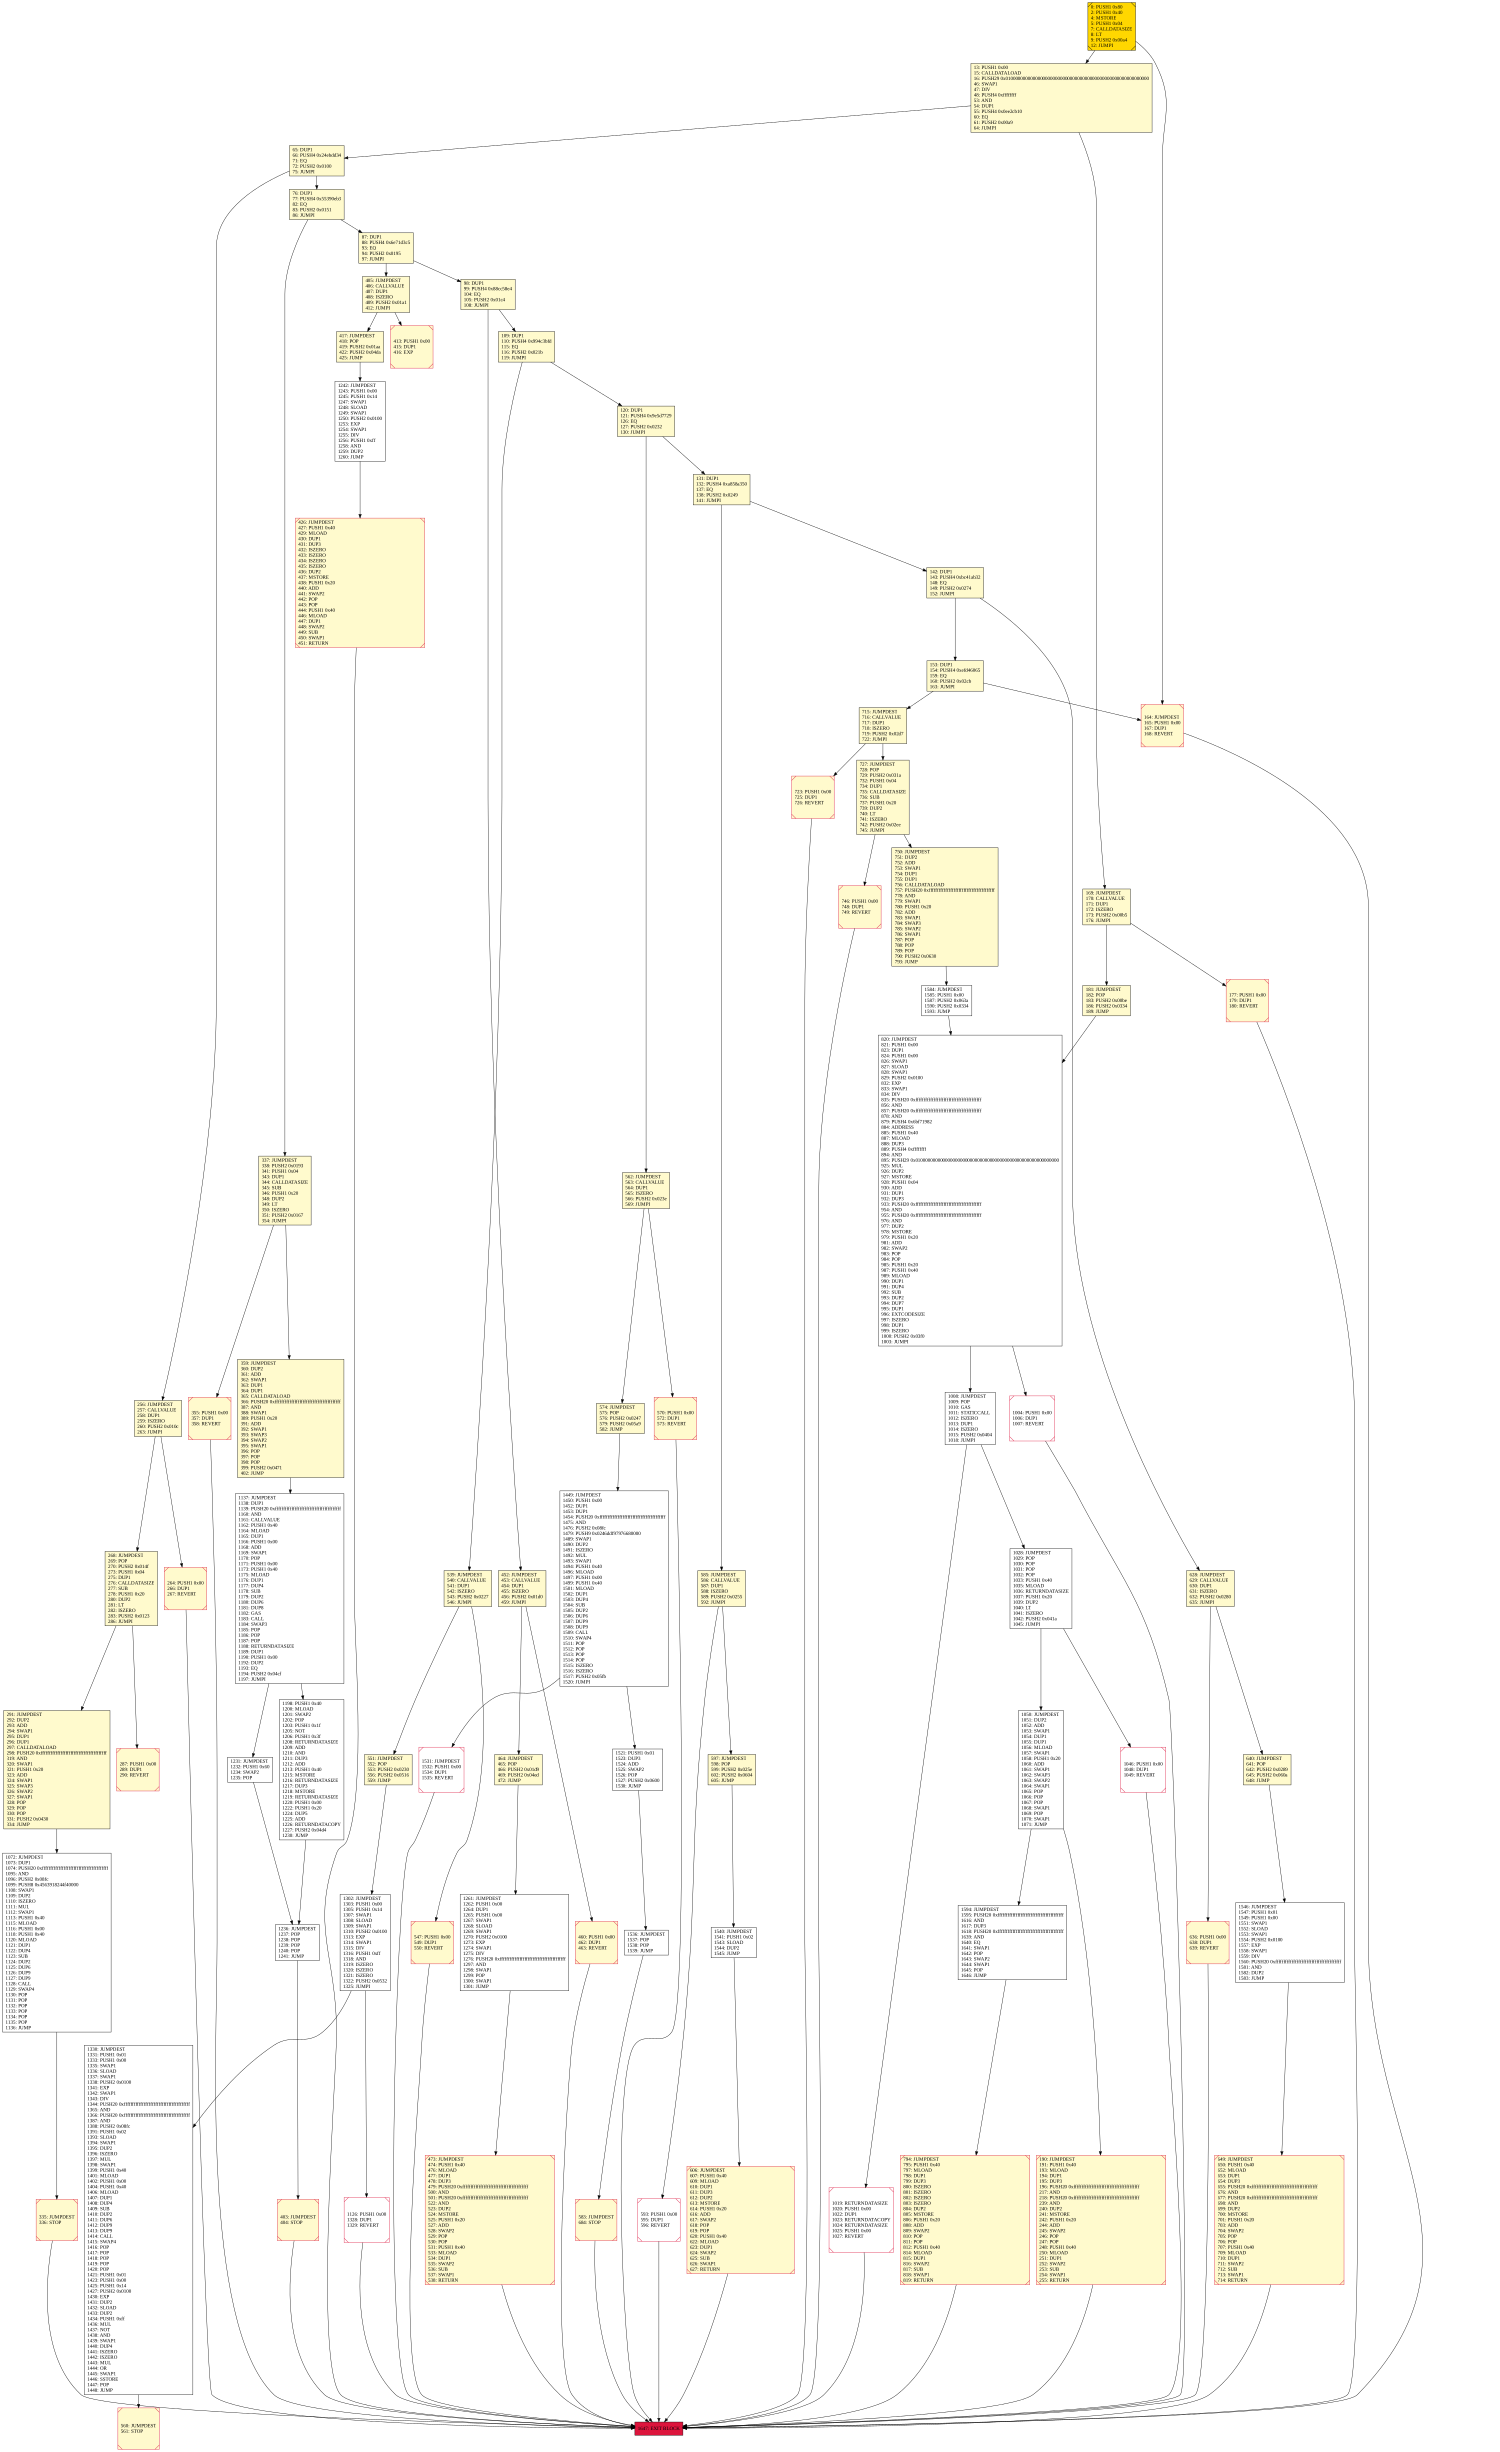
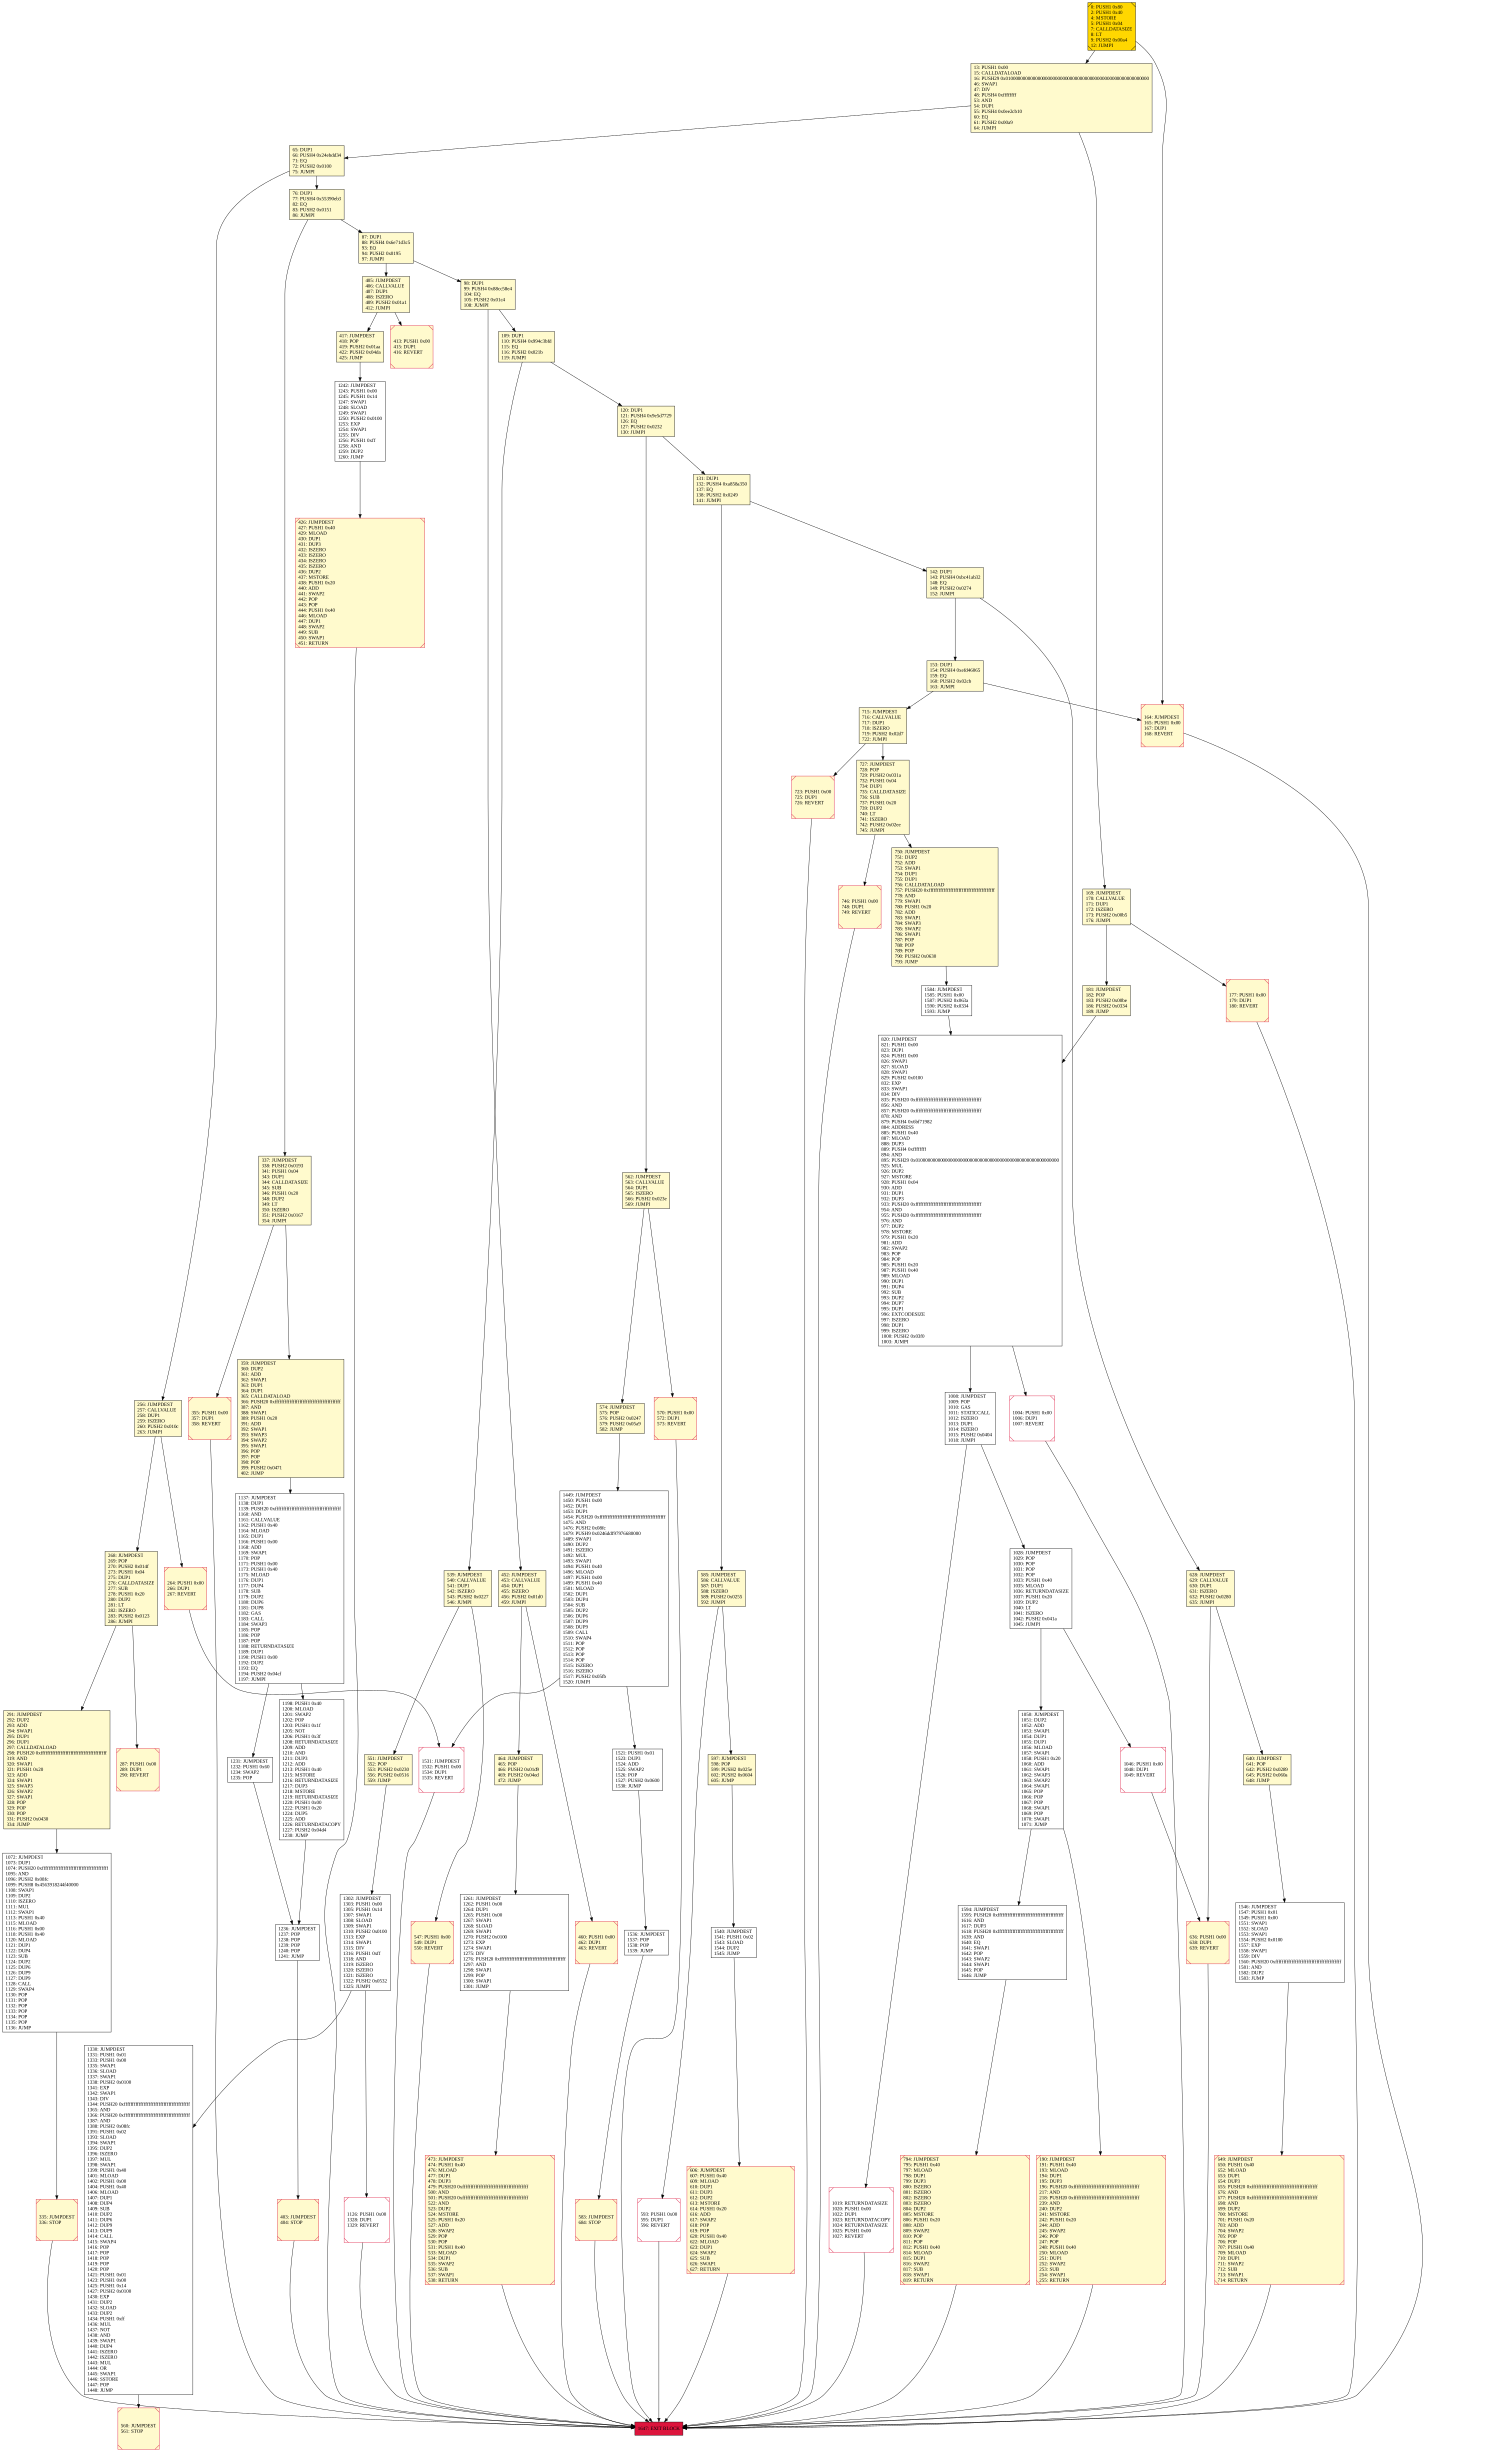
(412, 347) -> (412, 347)
(203, 2214) -> (296, 1694)
(1180, 2336) -> (1173, 1849)
